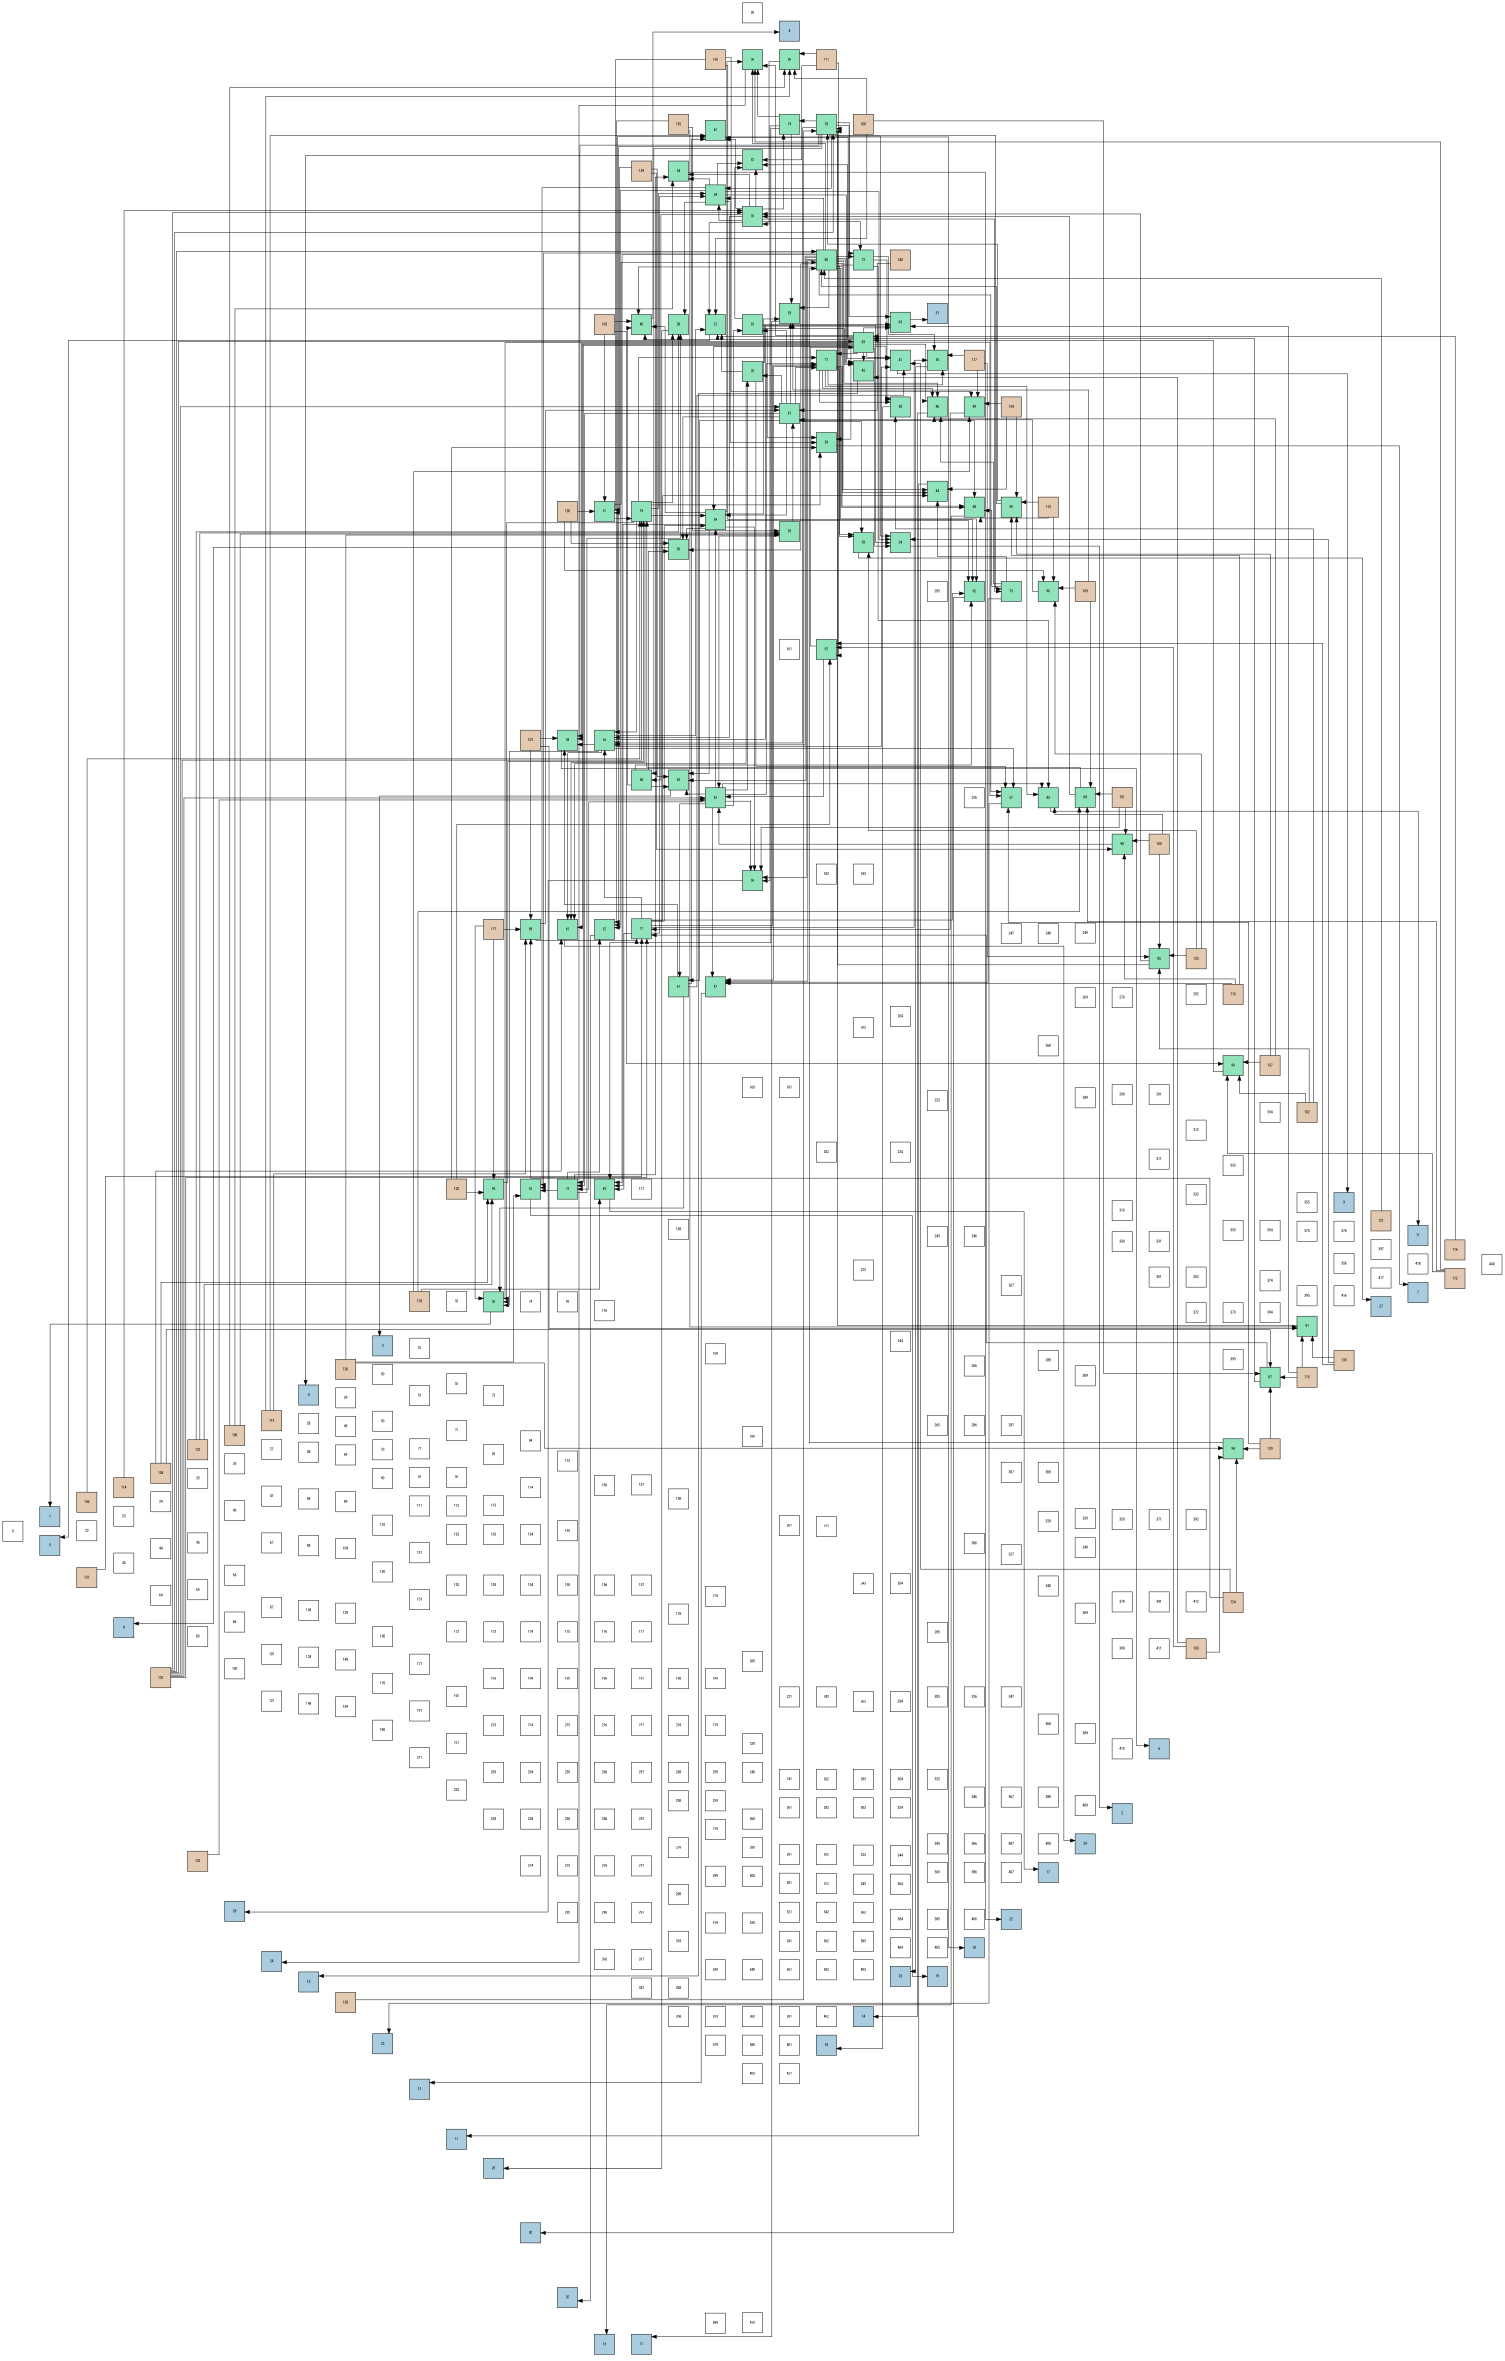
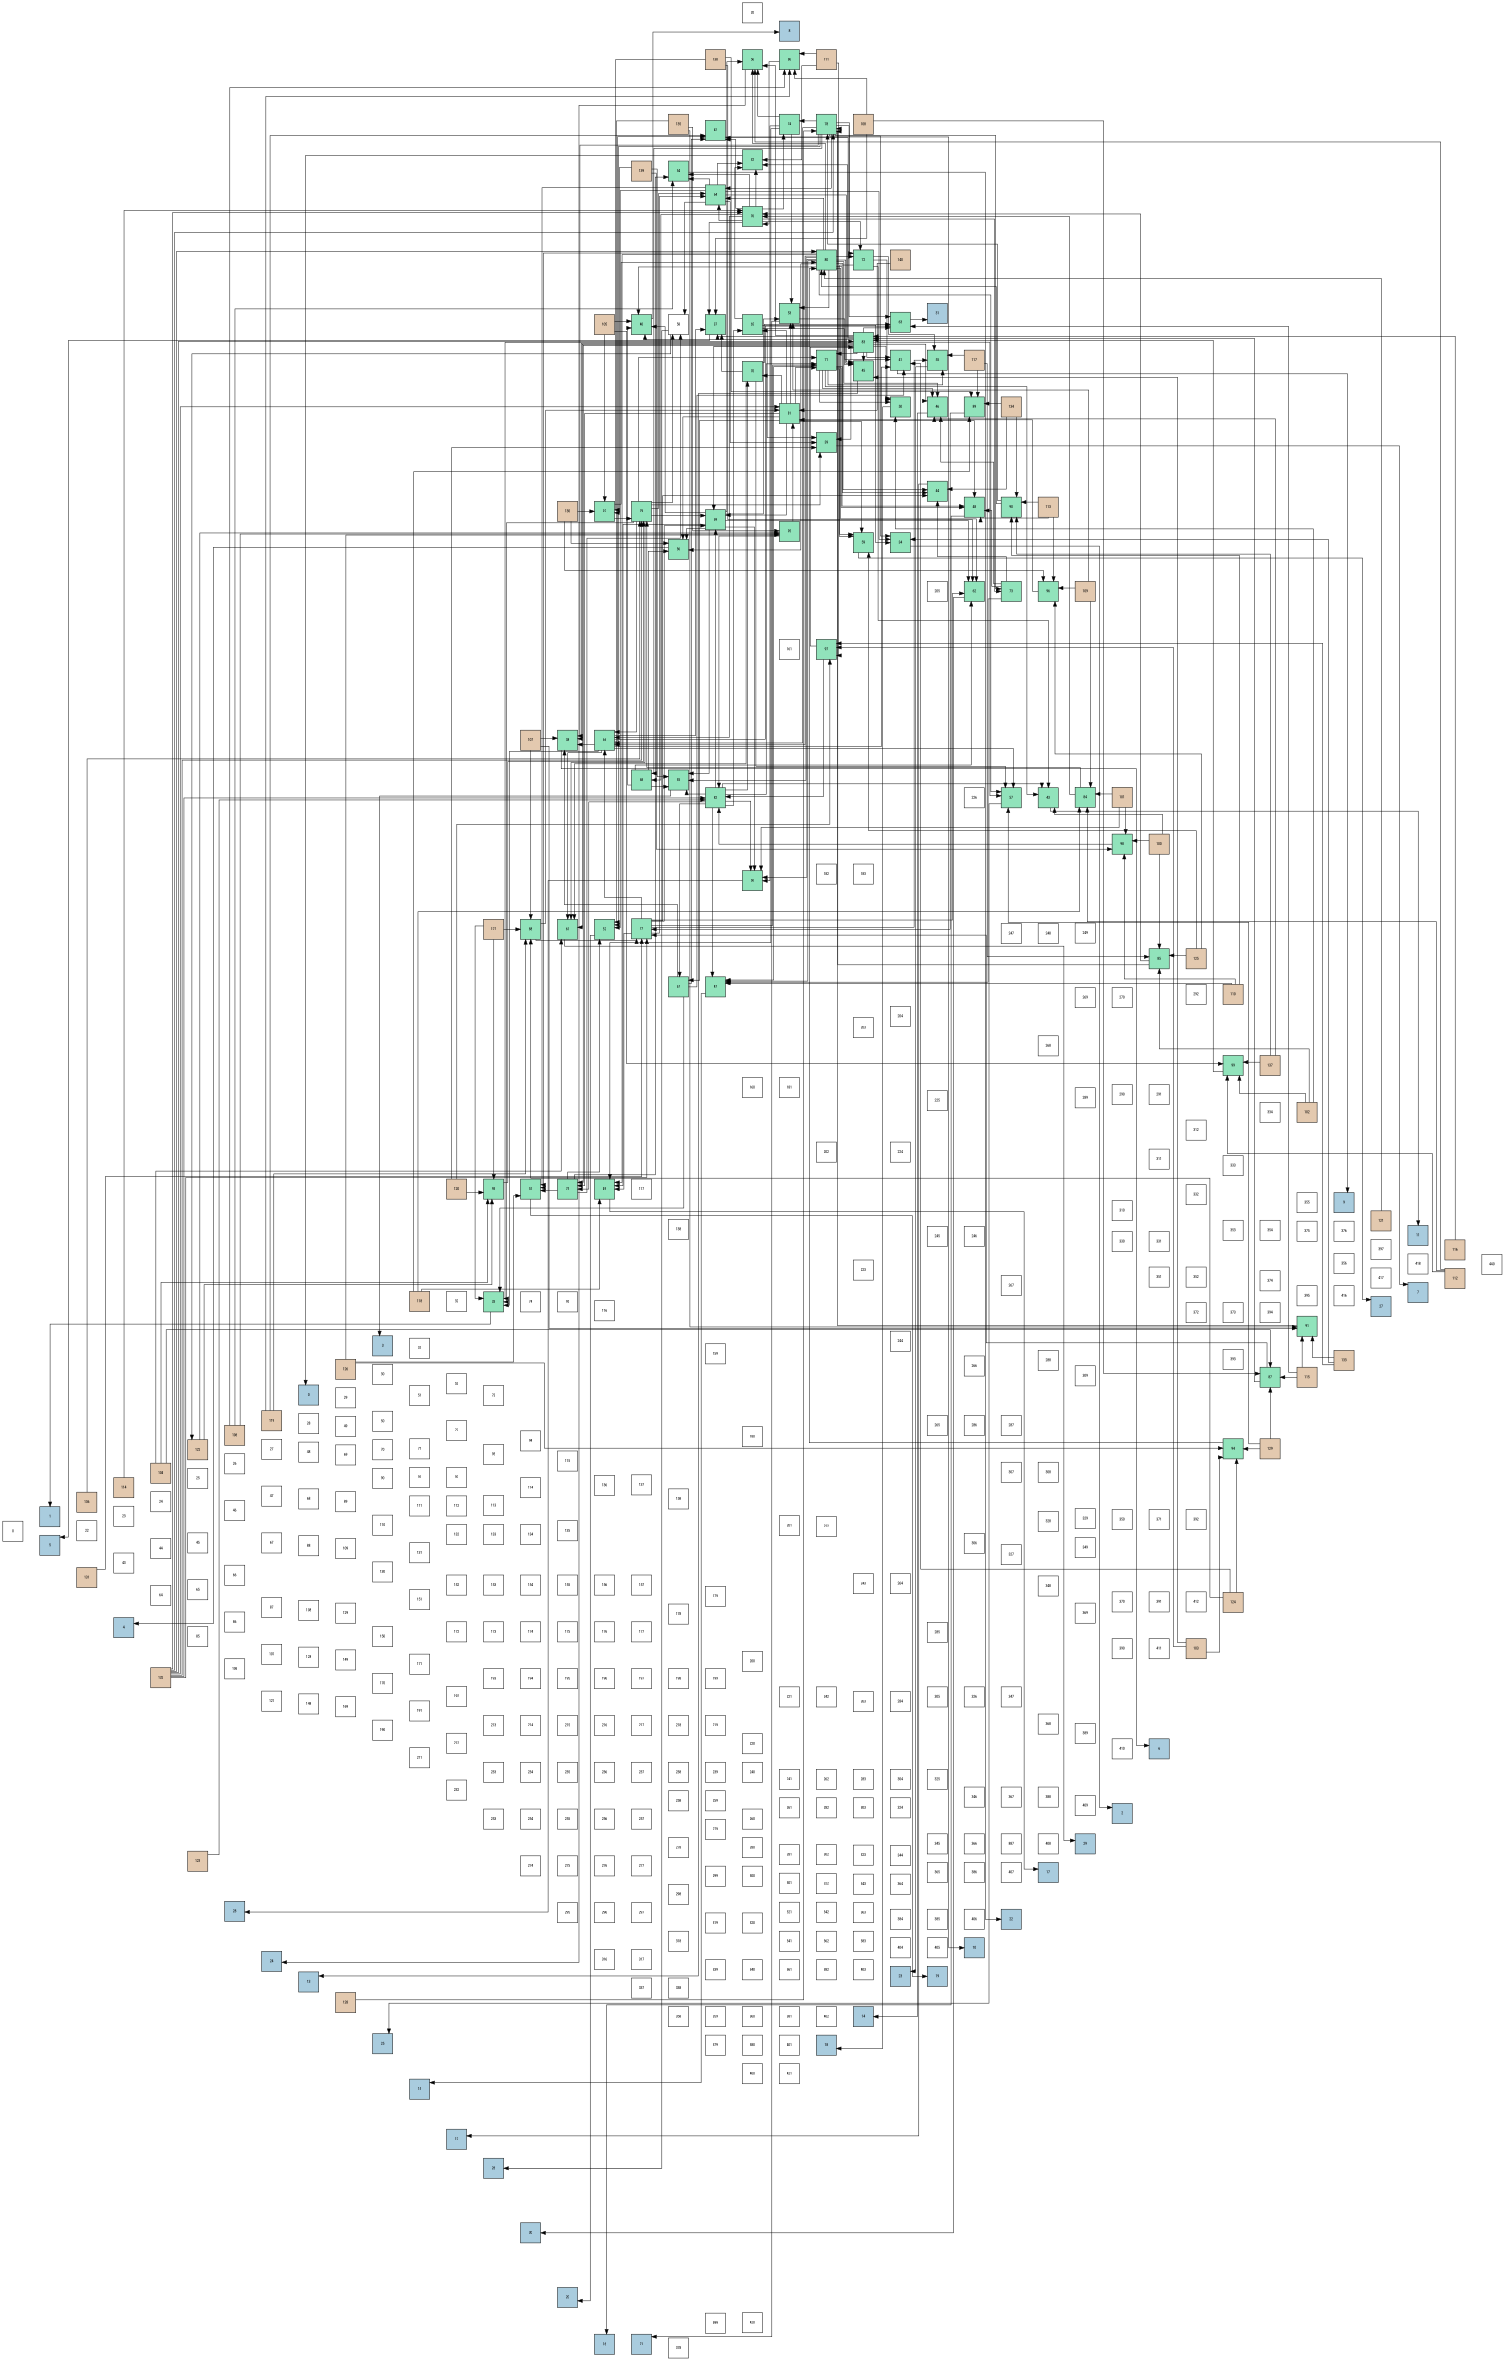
(847, 322) -> (854, 360)
(678, 325) -> (678, 325)
(875, 452) -> none
(196, 648) -> (192, 645)
none -> (678, 2348)
